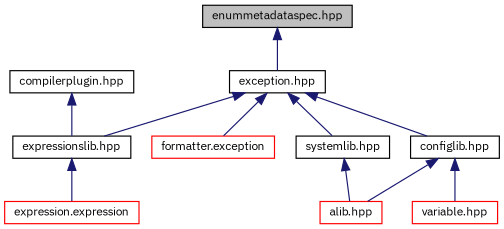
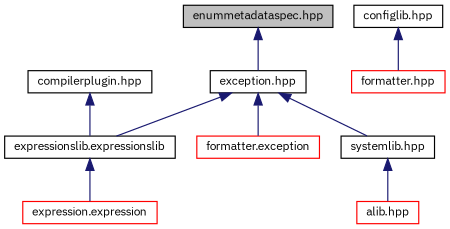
(372, 116) -> none
(72, 147) -> (90, 147)
(398, 183) -> none
(455, 213) -> (398, 82)
